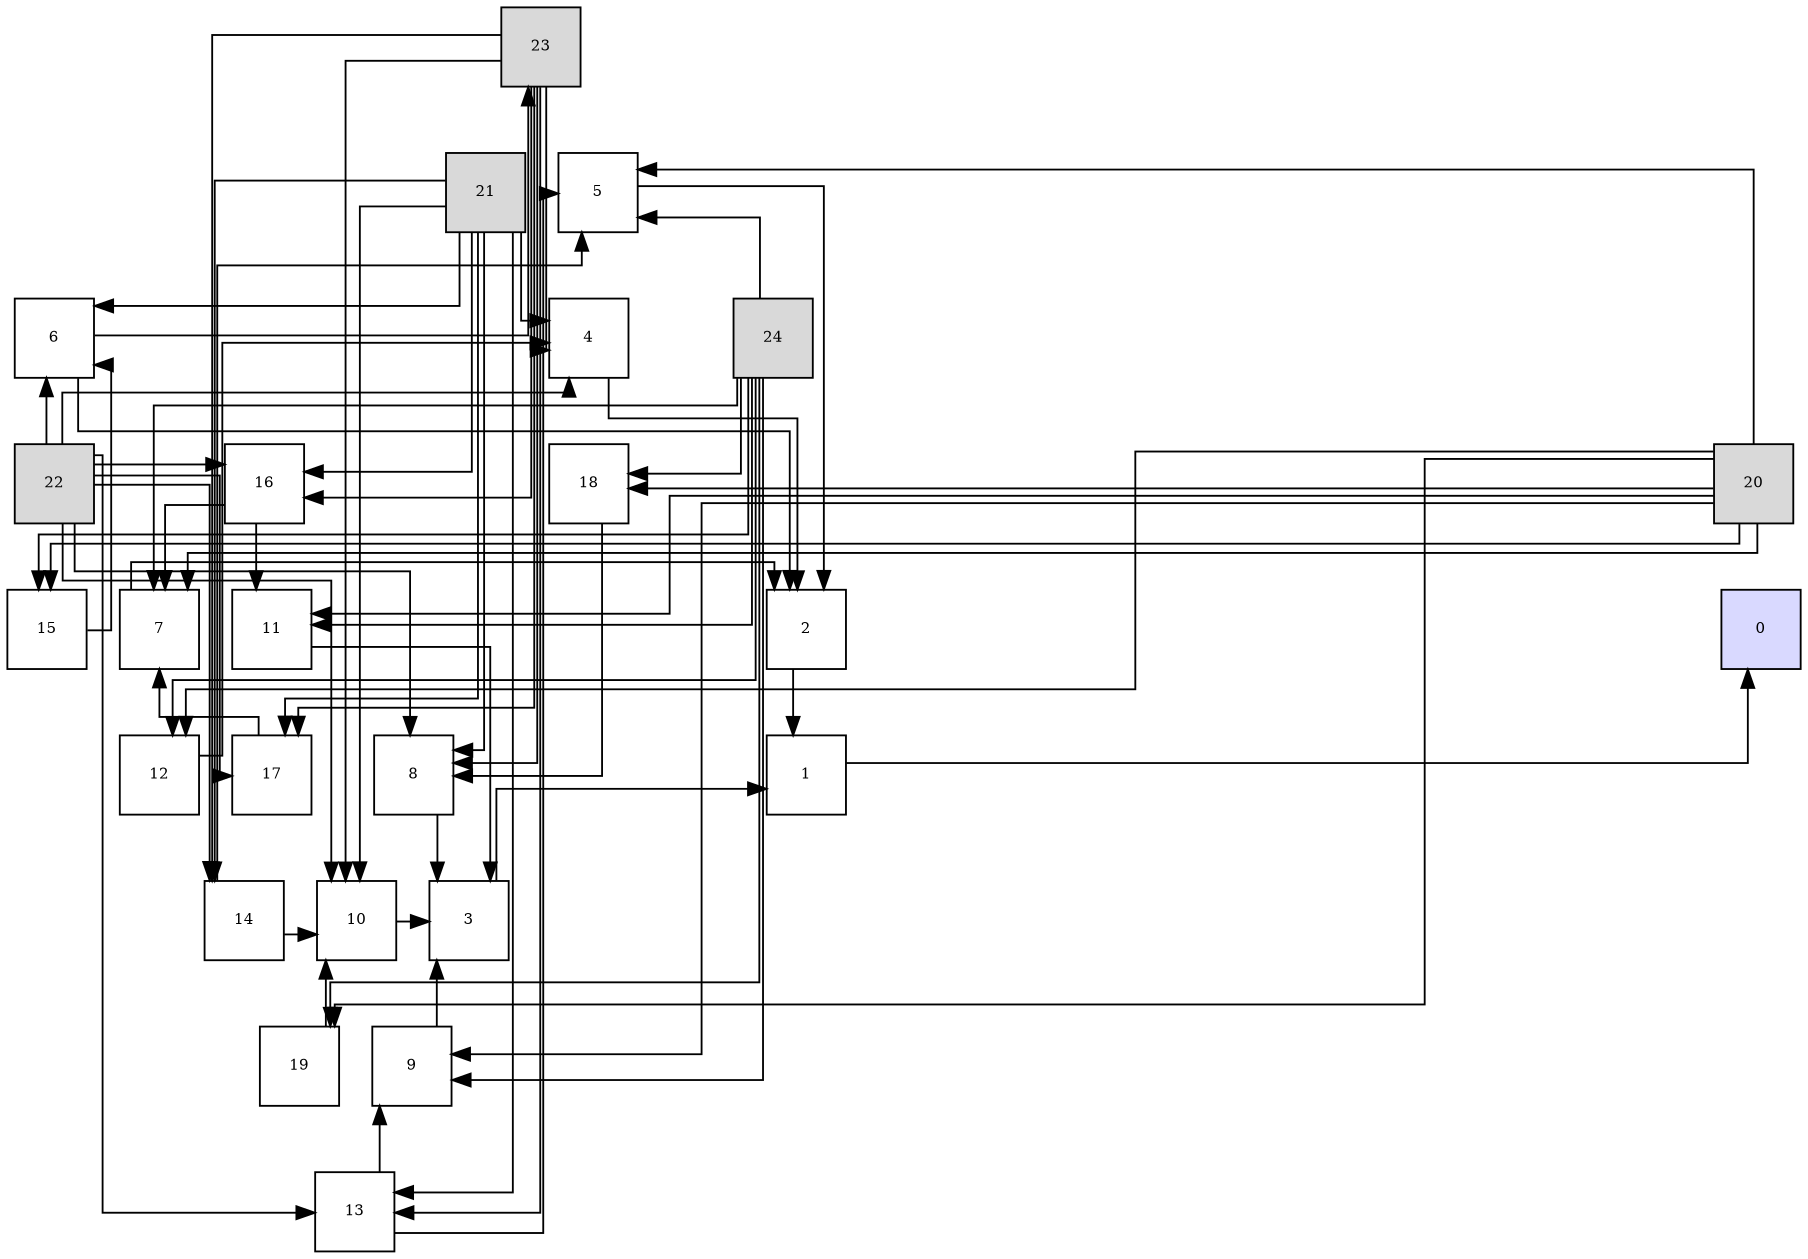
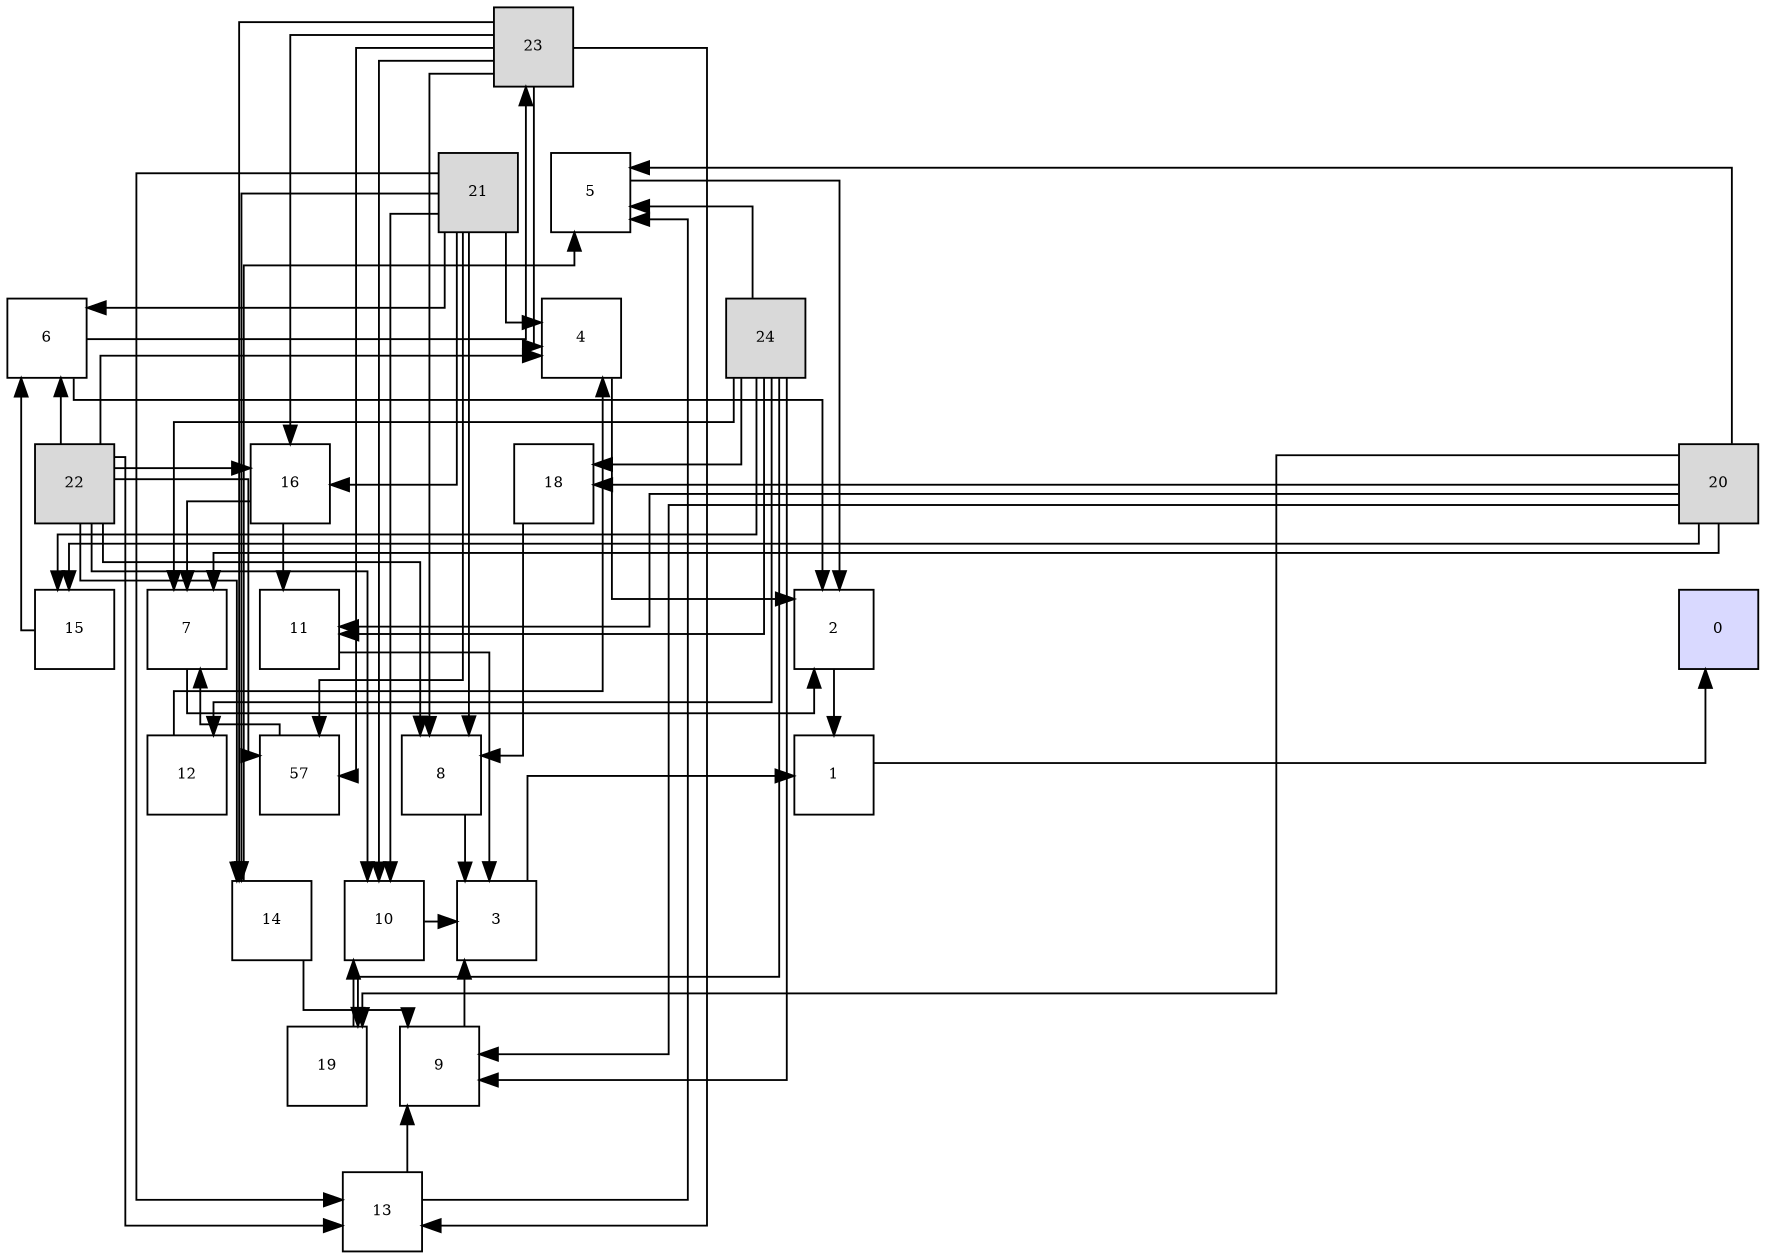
(1055, 689) -> none
(272, 775) -> (299, 775)
(291, 934) -> (332, 1010)
